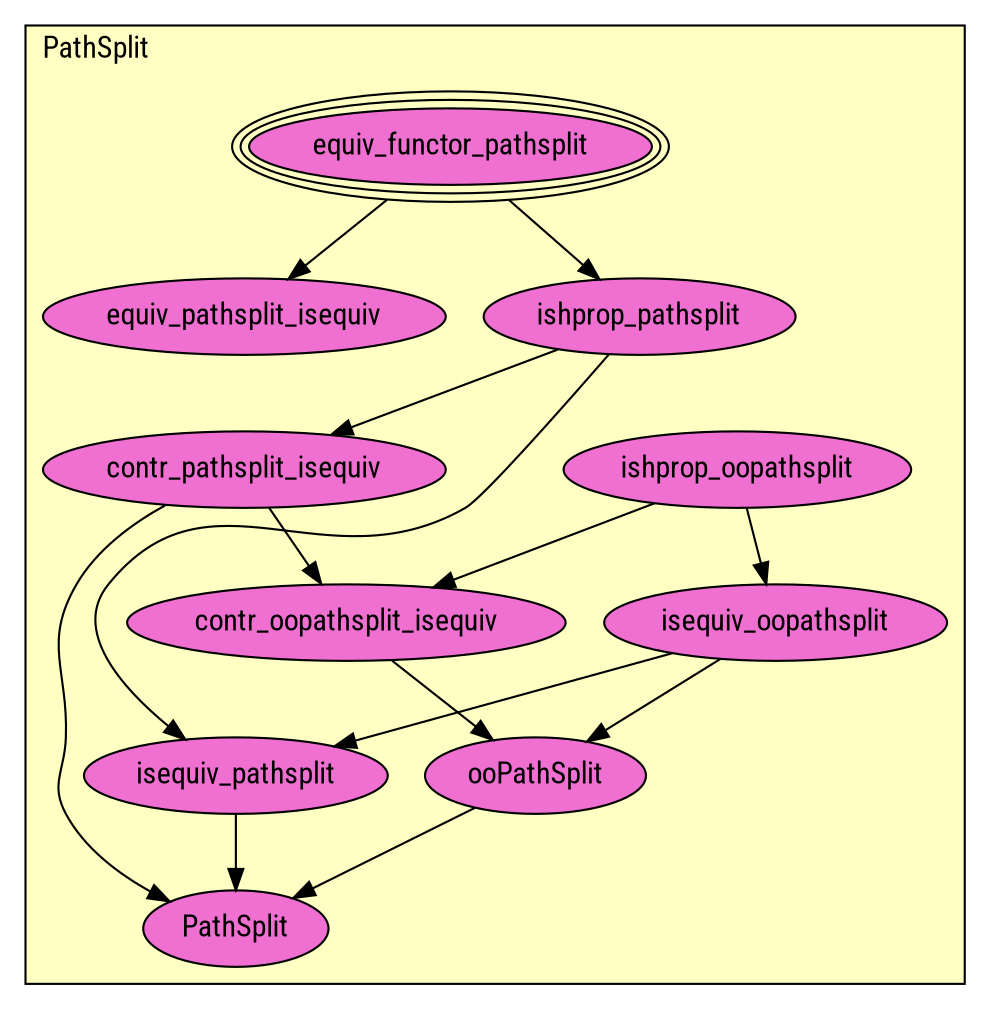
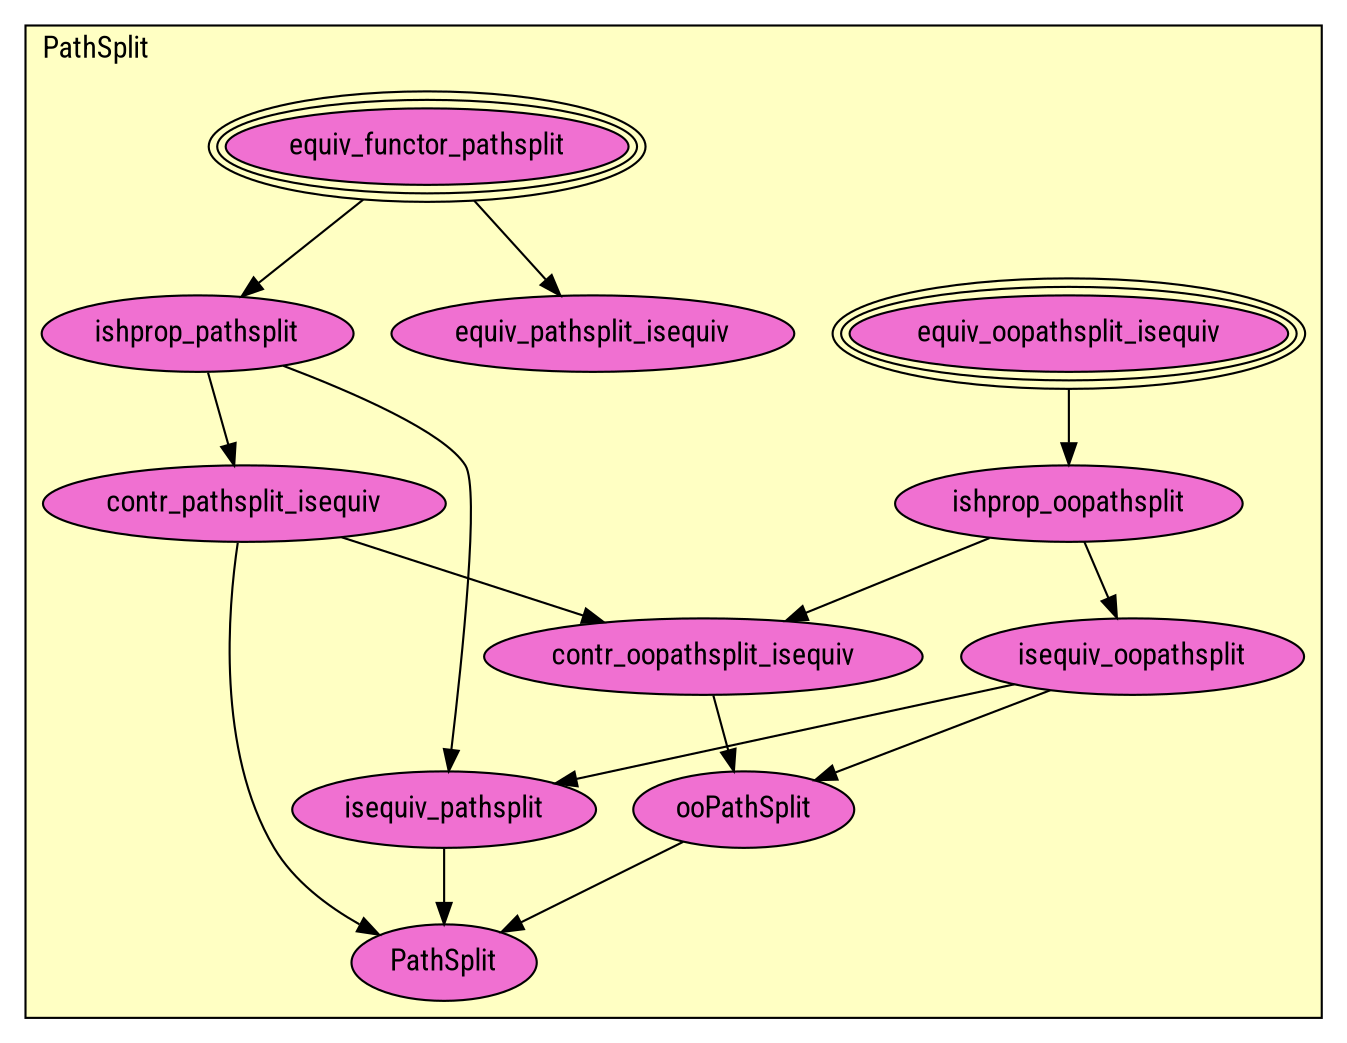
none -> (1069, 334)
